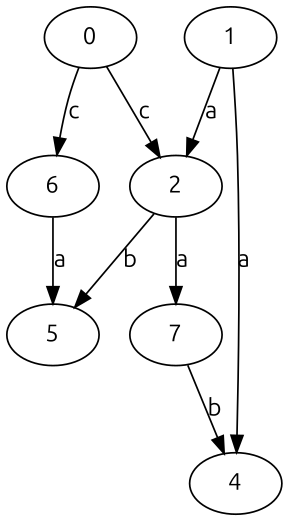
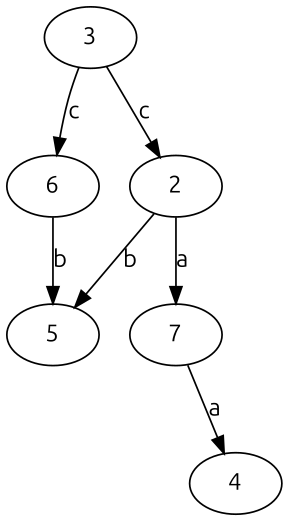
(91, 38) -> (91, 38)
(231, 38) -> none
(61, 261) -> (61, 261)
(215, 409) -> (215, 409)
